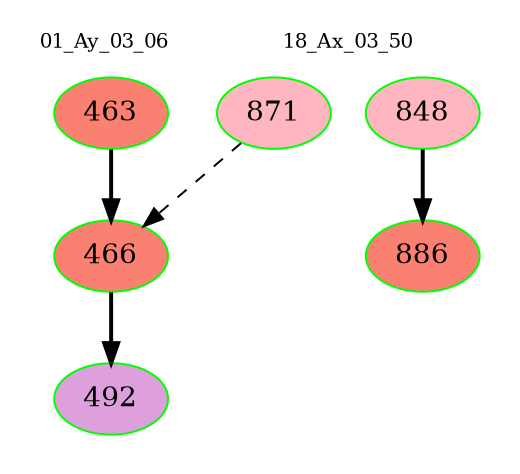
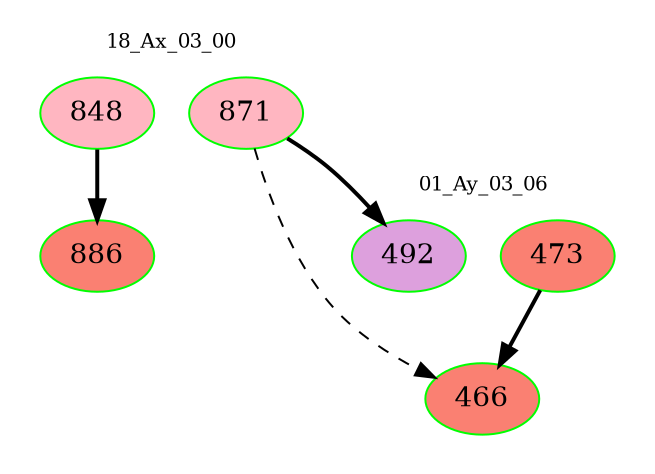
(348, 43) -> (172, 43)
(111, 113) -> (558, 256)
(111, 318) -> (349, 186)
